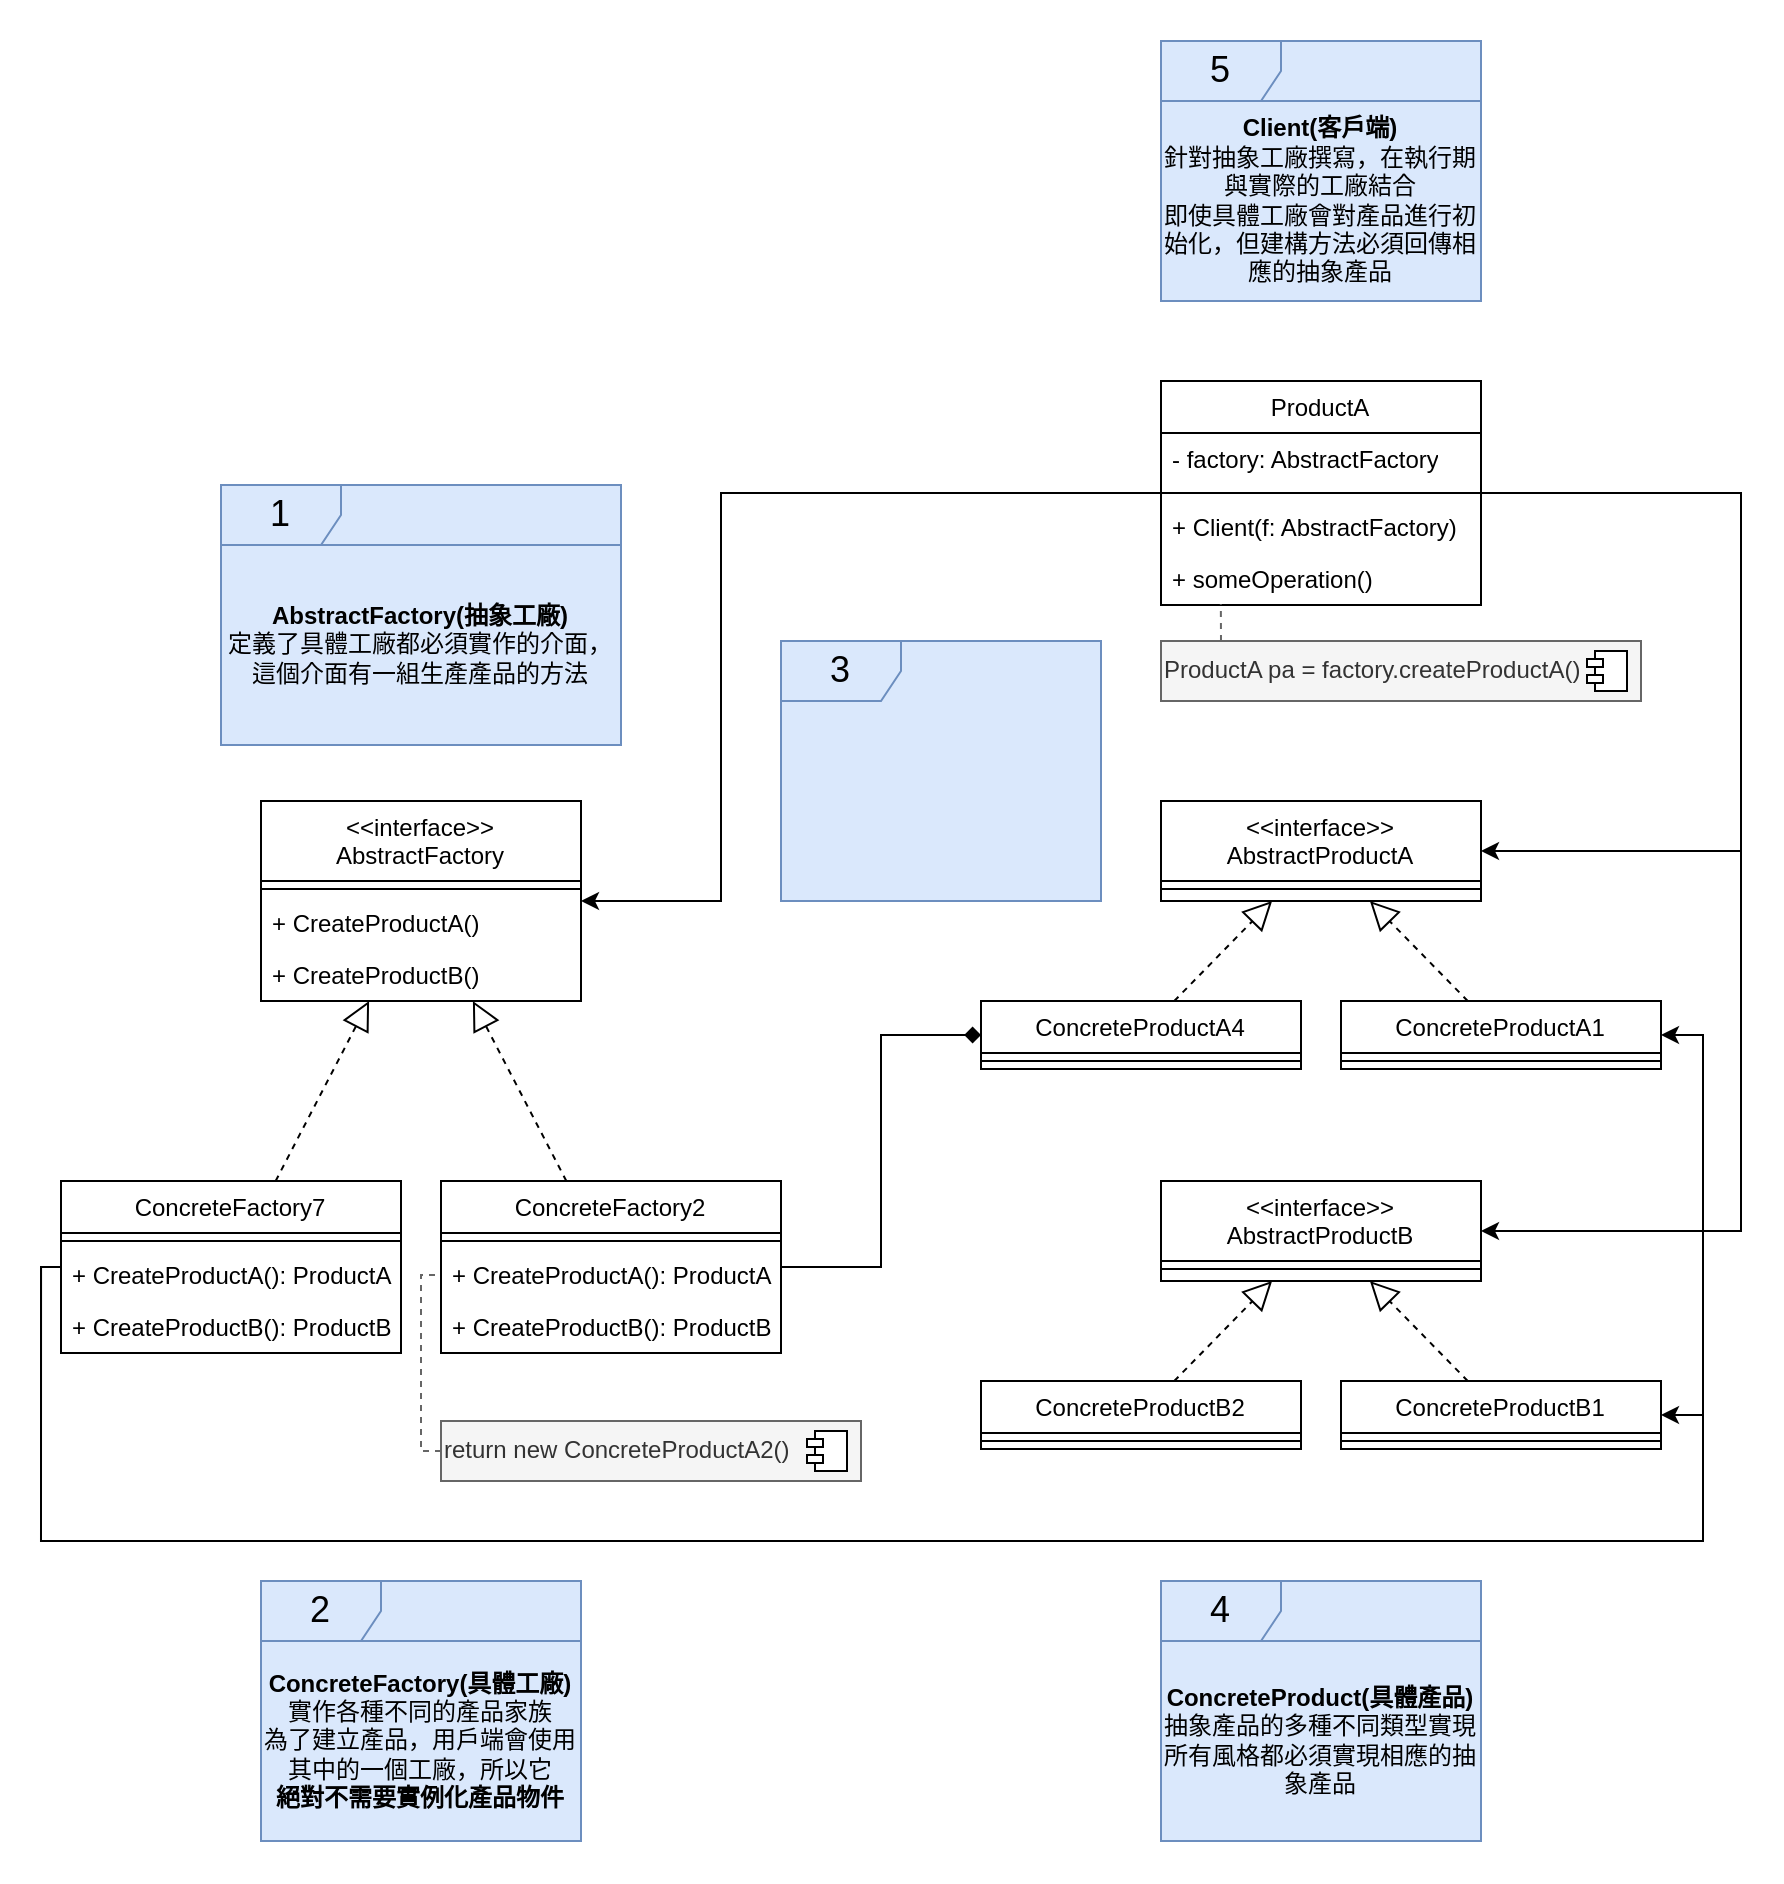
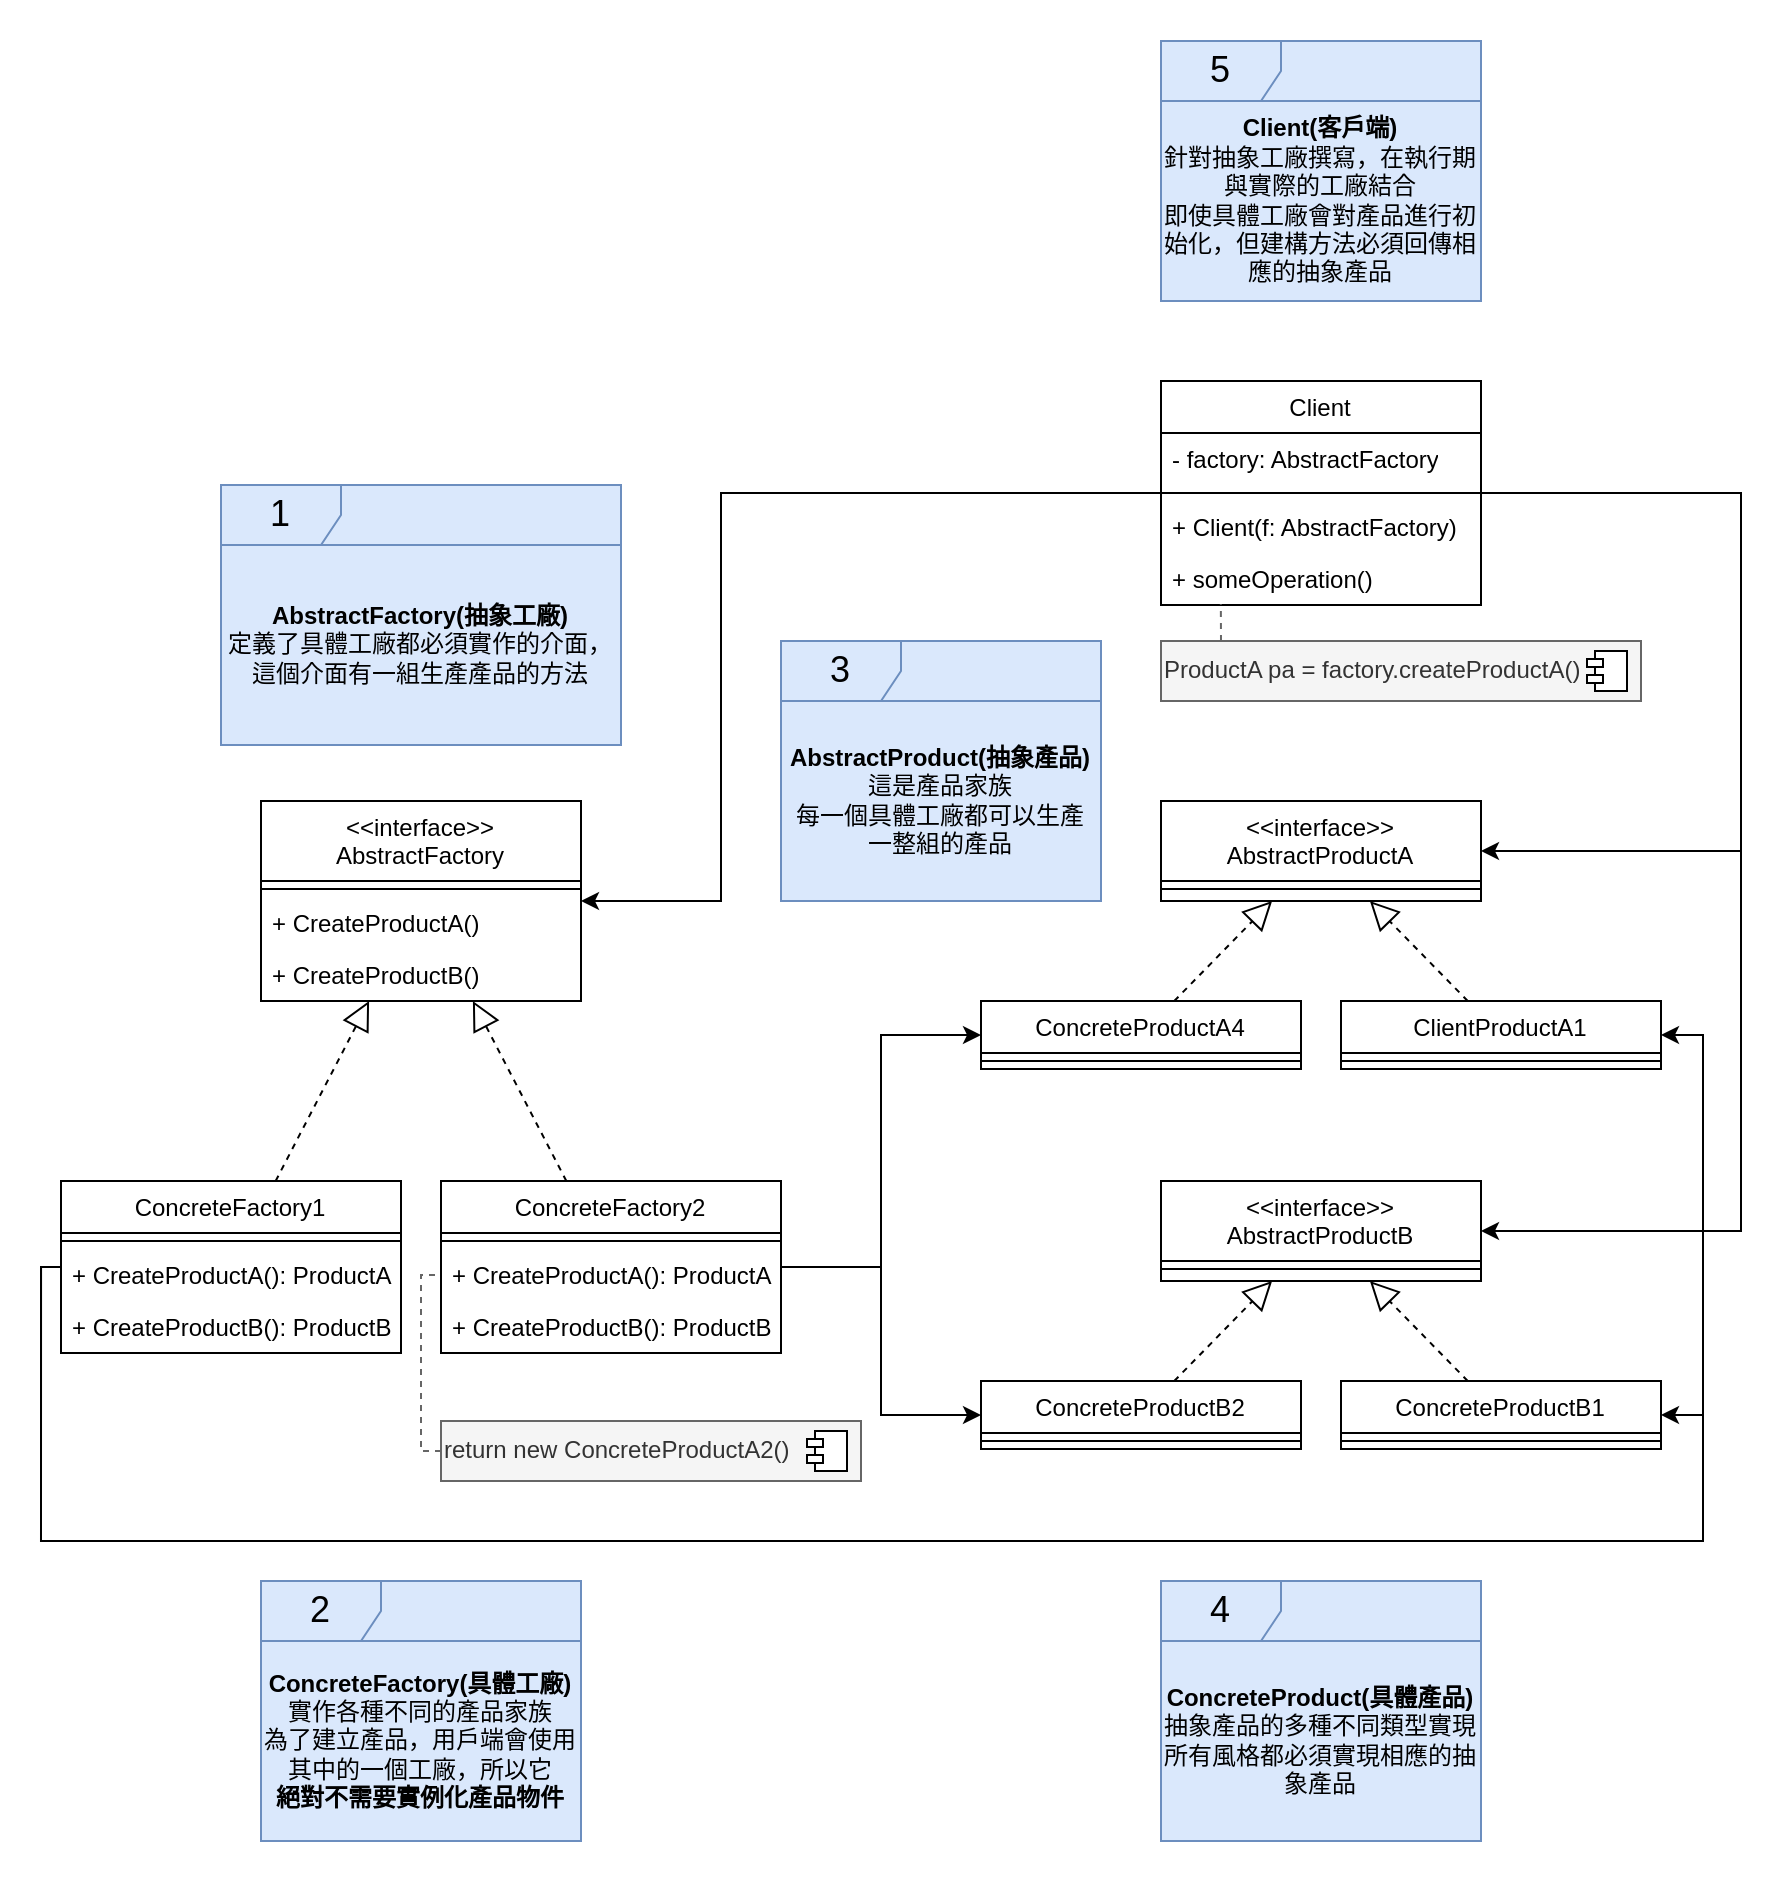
(1321, 409) -> (1321, 409)
none -> (941, 801)
(1501, 1029) -> (1501, 1029)
(964, 1035) -> (965, 1035)
(231, 1209) -> (231, 1209)
none -> (881, 1386)
